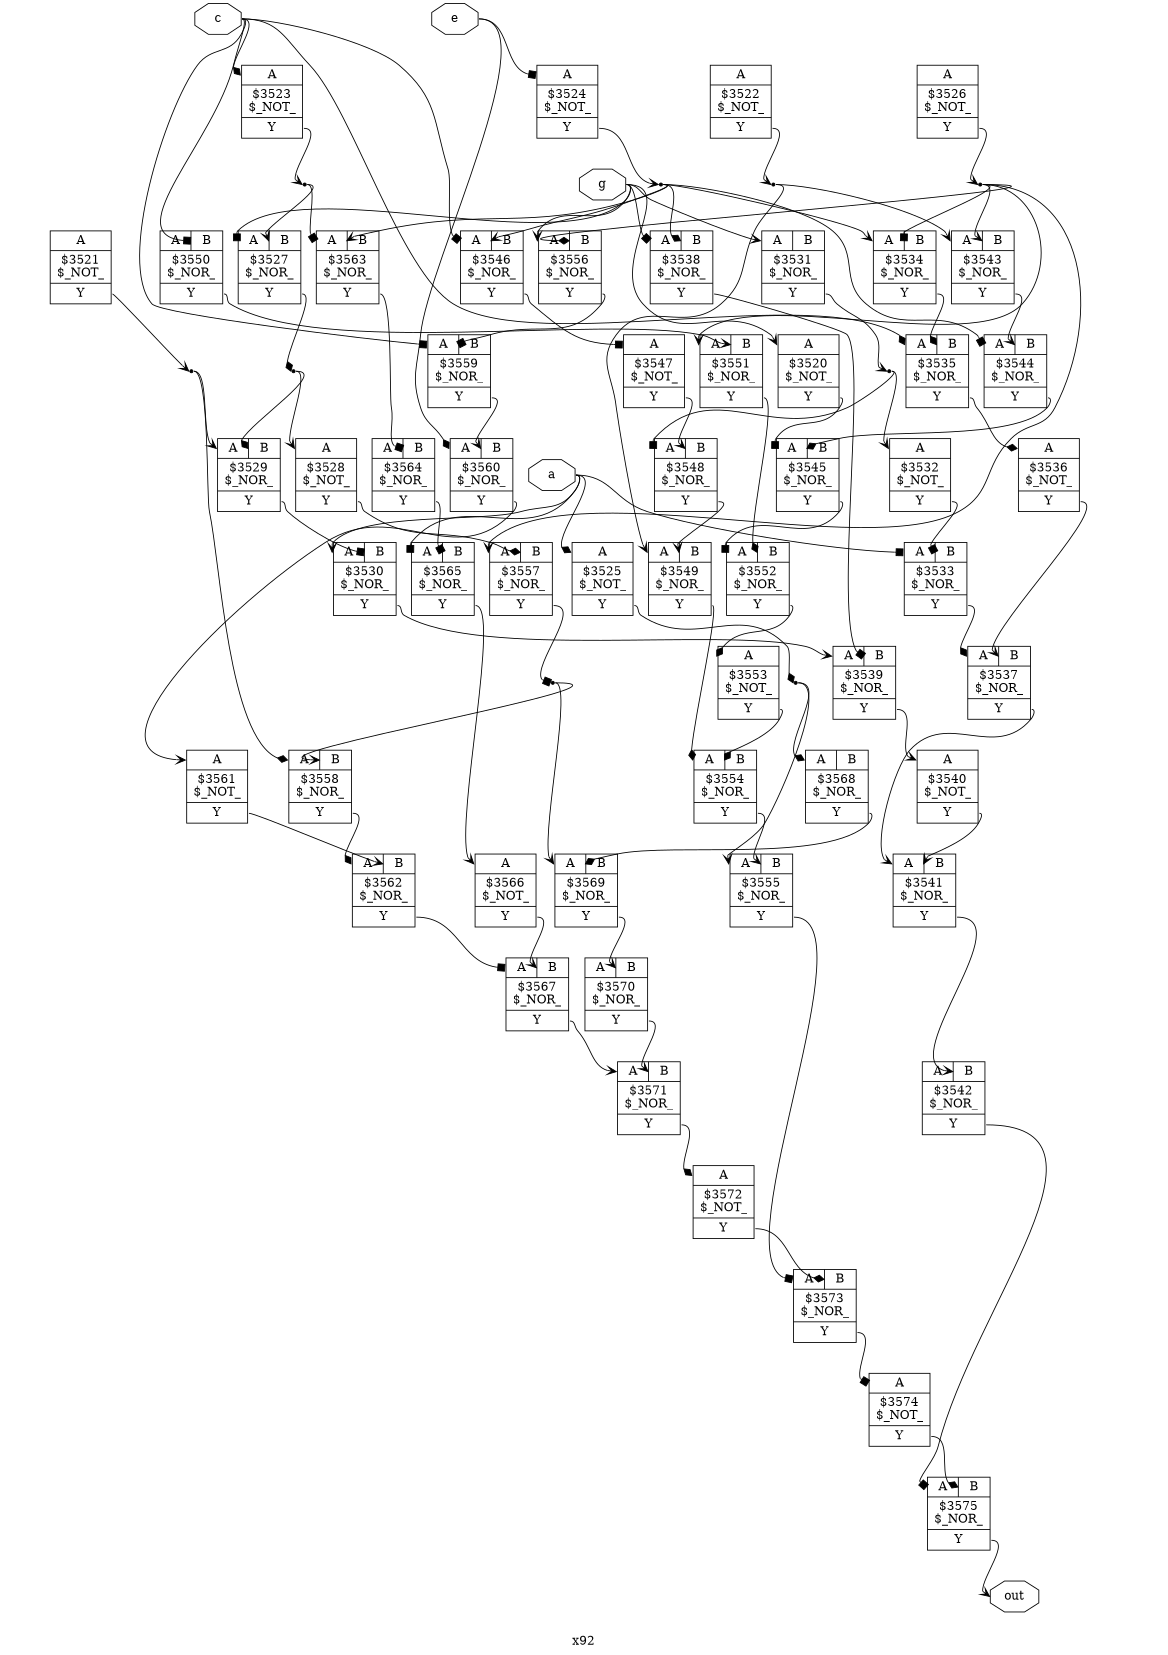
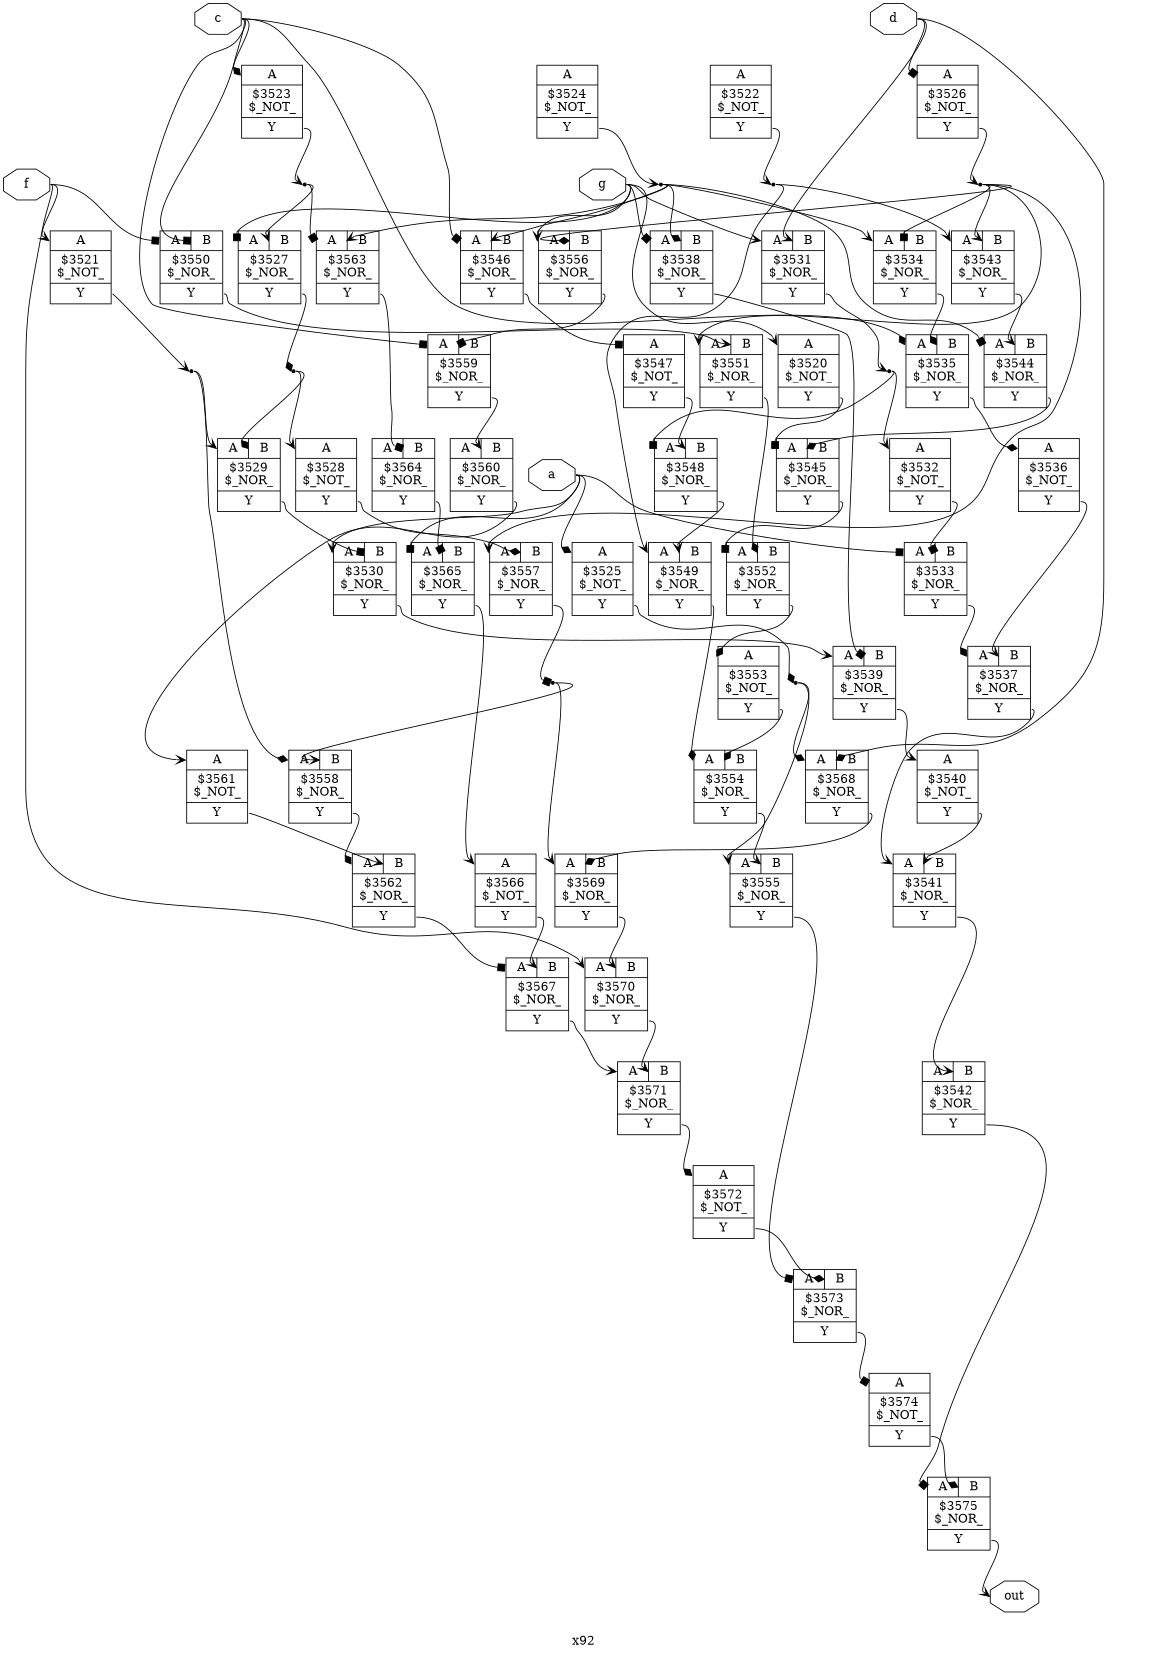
(455, 19) -> none
none -> (894, 19)
none -> (27, 185)
